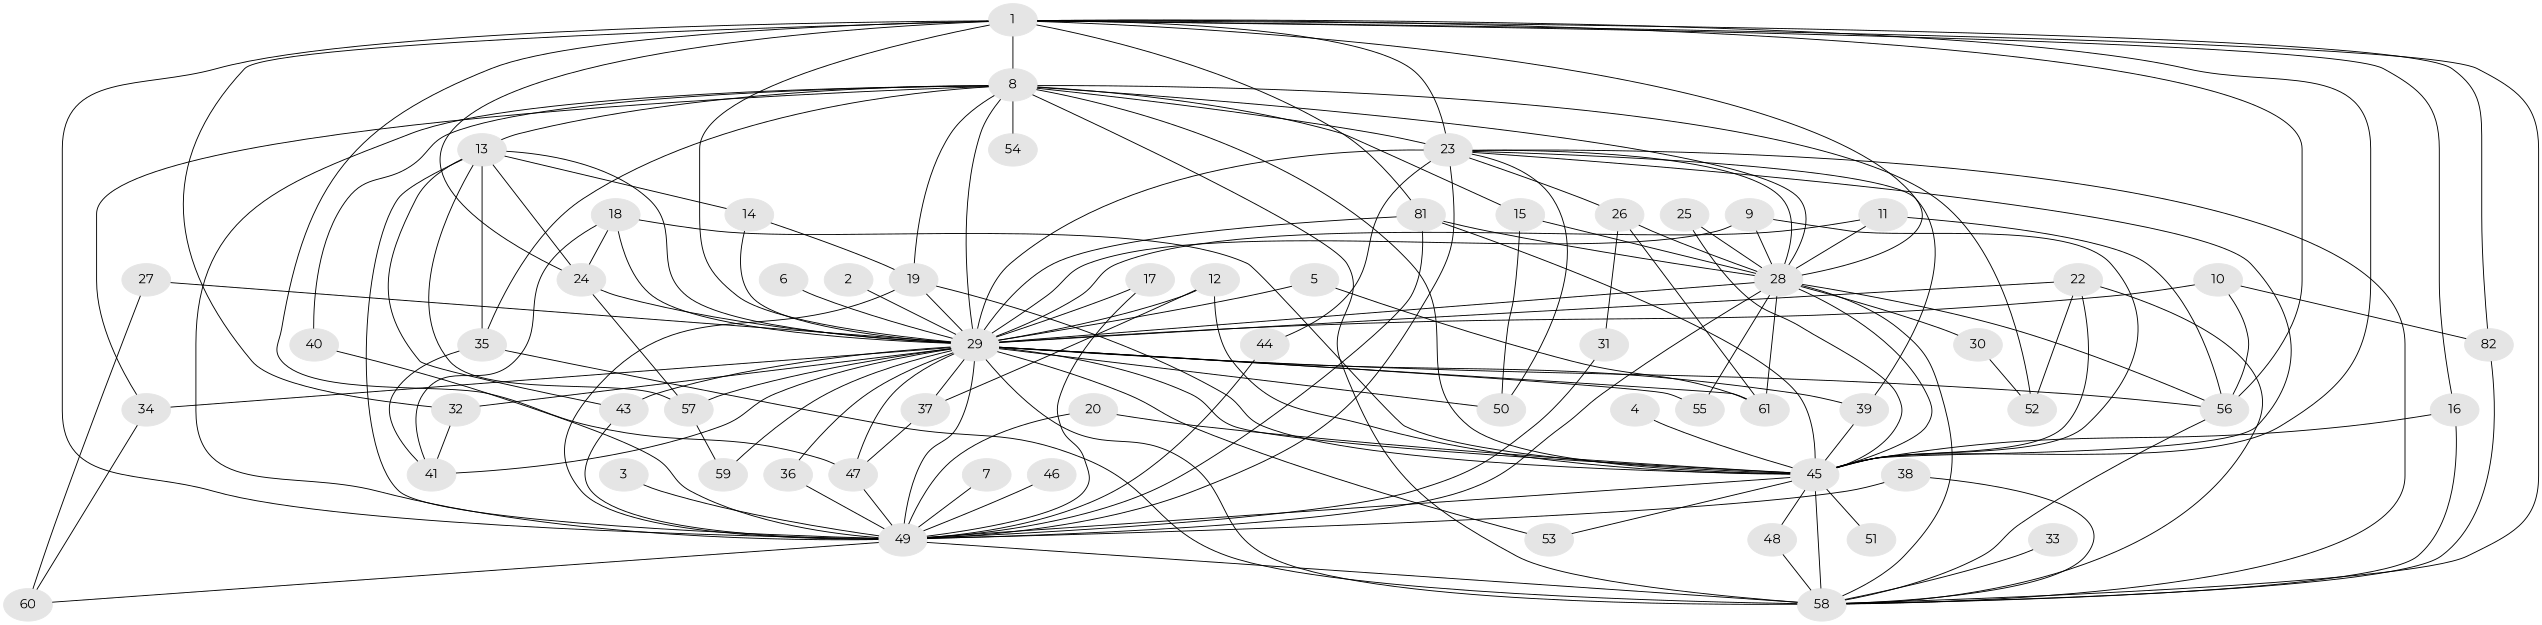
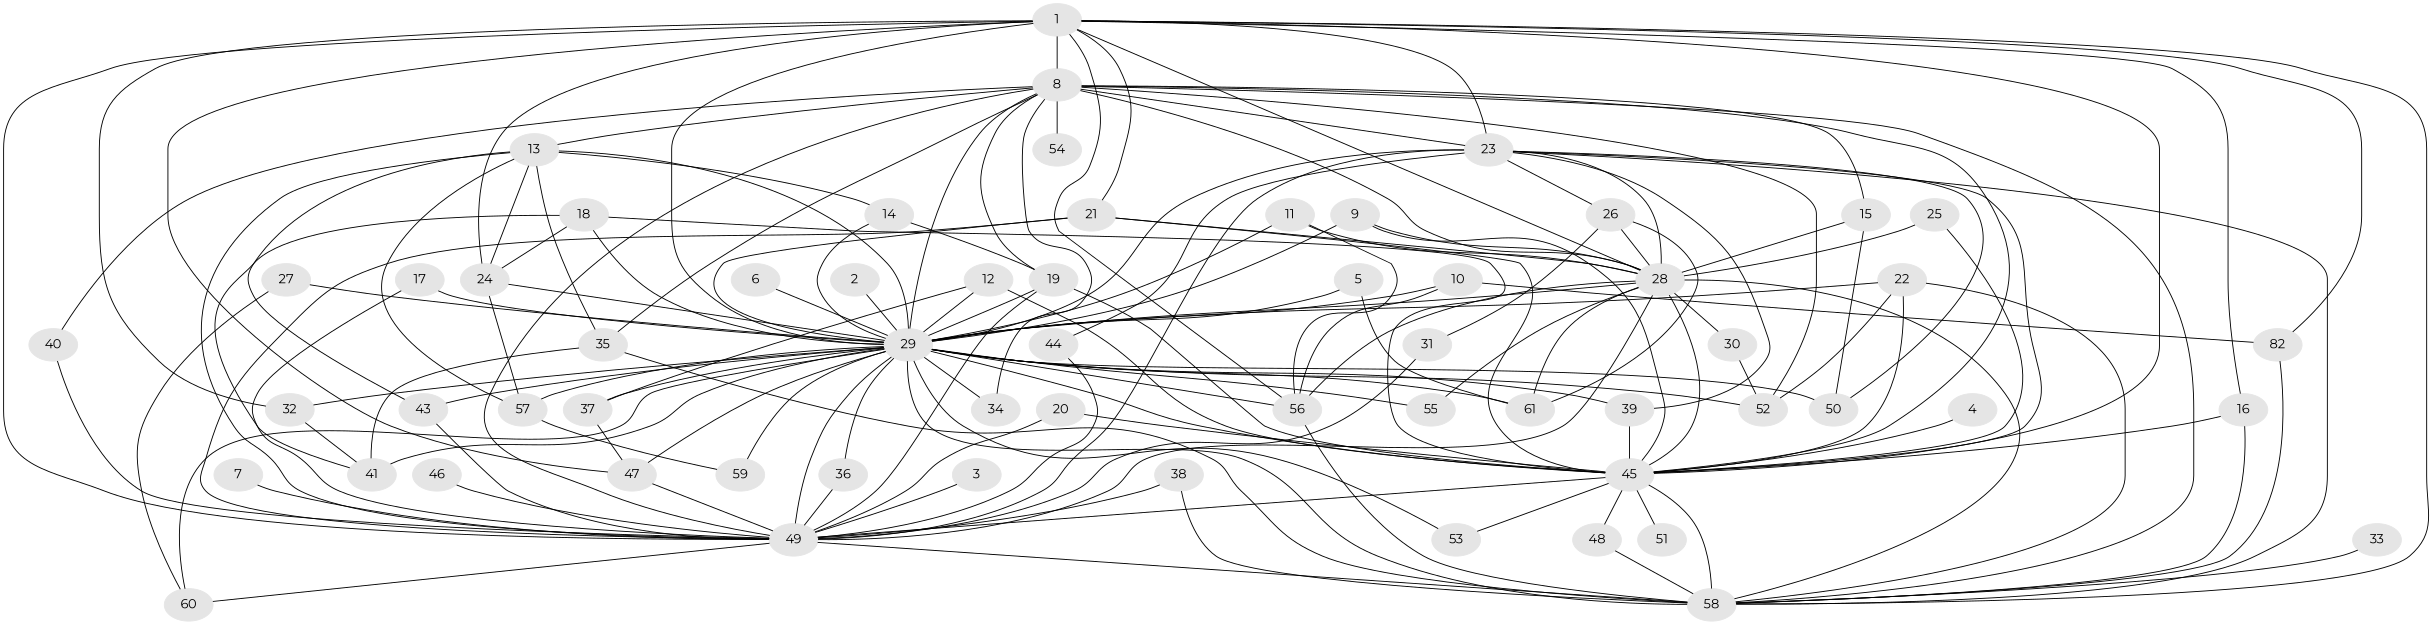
(1421, 215) -> (1091, 215)
none -> (1518, 382)
(87, 507) -> (484, 438)
